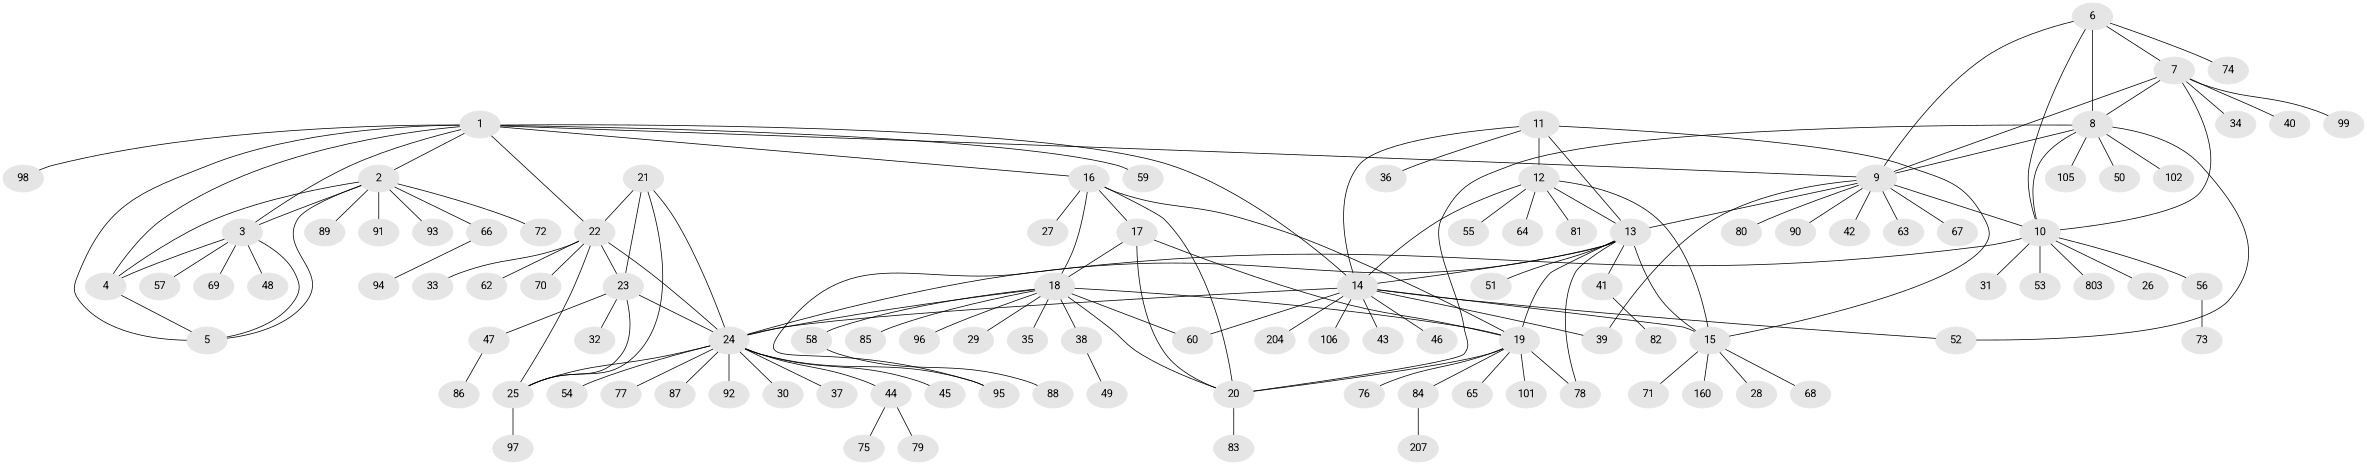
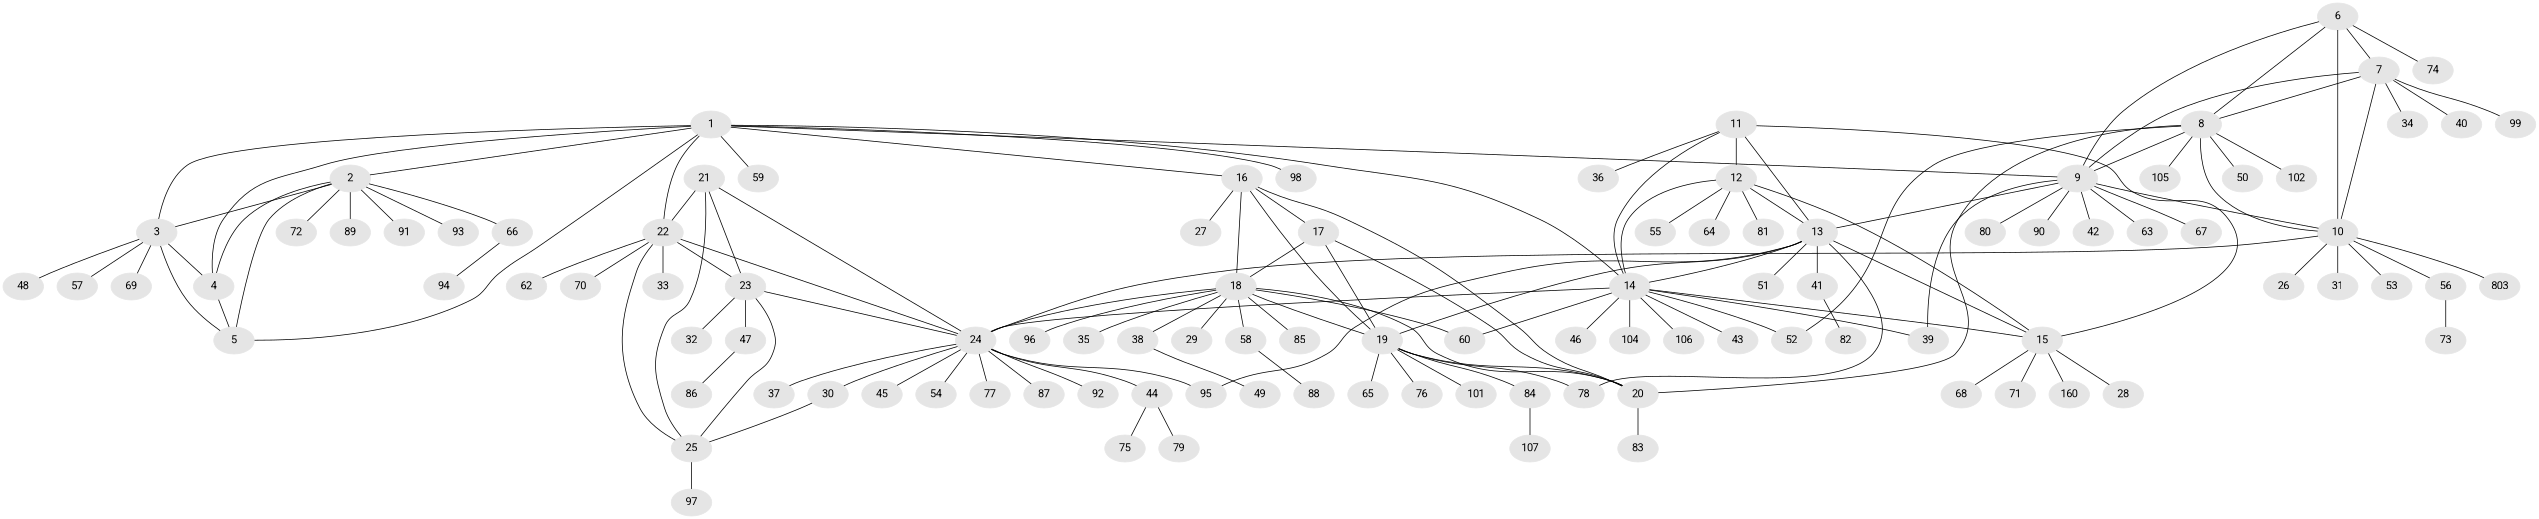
(1275, 340) -> (1630, 340)
(637, 361) -> (761, 424)
(1418, 448) -> (1530, 448)
